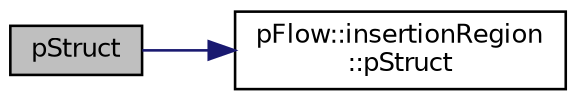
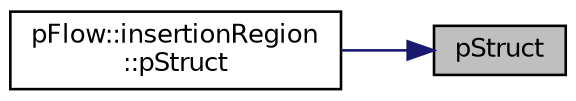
(175, 50) -> (374, 50)
